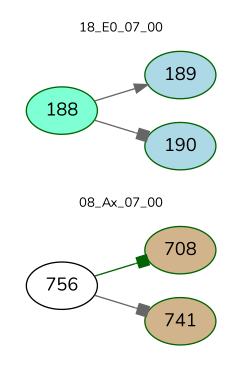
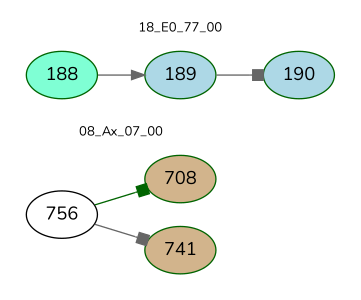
(121, 28) -> (180, 28)
(115, 126) -> (233, 75)
